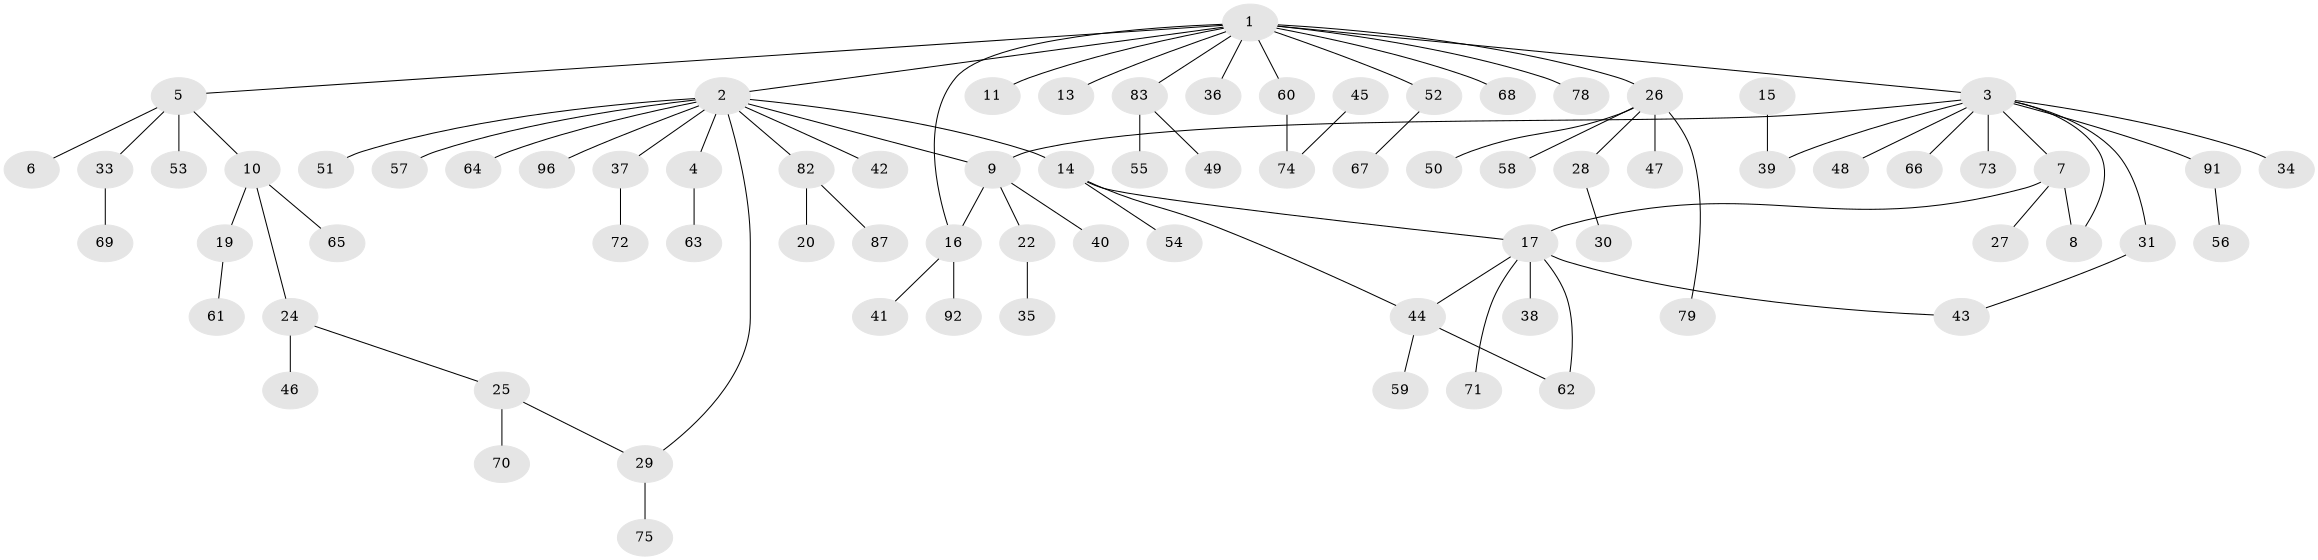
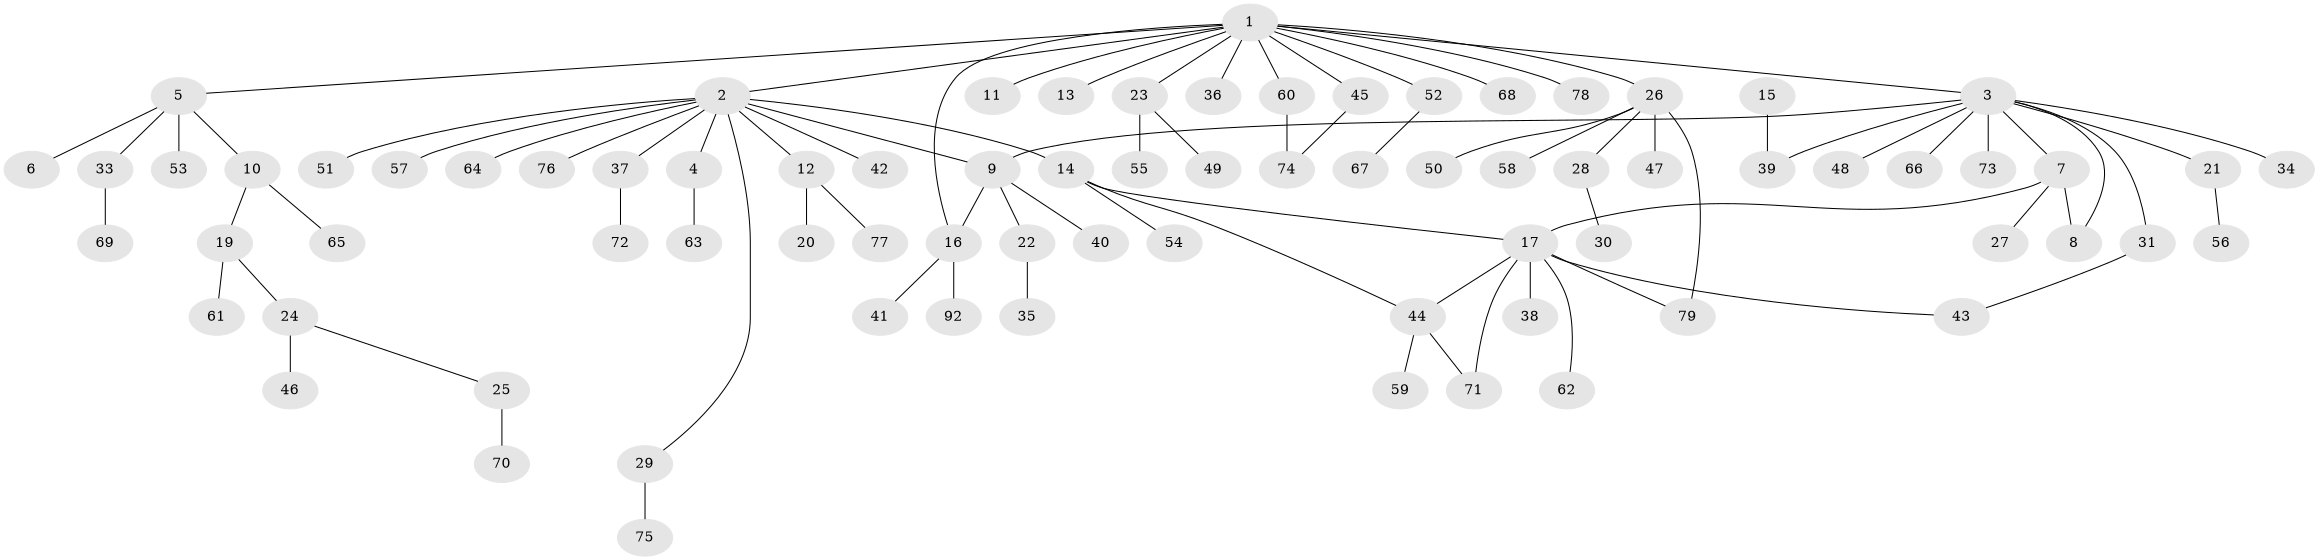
none -> (1305, 59)
(1140, 96) -> (1140, 96)
(547, 170) -> (547, 170)
(807, 170) -> (807, 170)
(2213, 170) -> (2213, 170)
(271, 243) -> (258, 280)
(880, 243) -> (880, 243)
none -> (1609, 281)
(1492, 354) -> (1446, 354)
(573, 427) -> none
